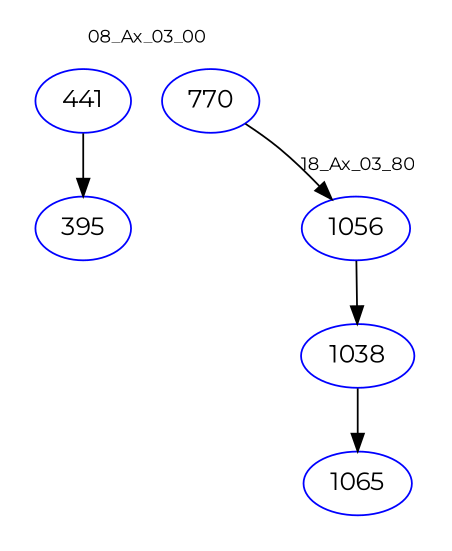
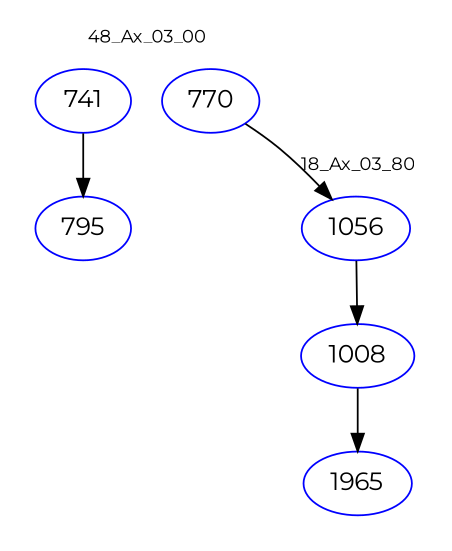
(147, 38) -> (147, 38)
(83, 101) -> (83, 101)
(83, 228) -> (83, 228)
(358, 356) -> (358, 356)
(358, 483) -> (358, 483)
